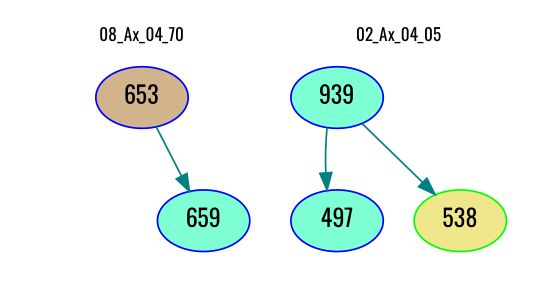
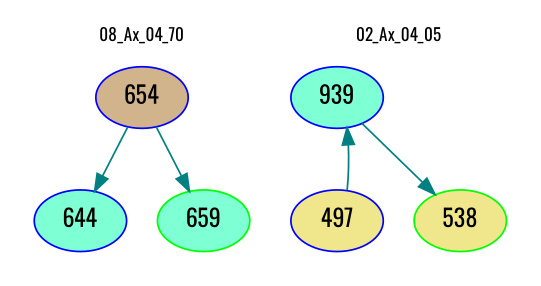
(142, 98) -> (142, 98)
(326, 150) -> (349, 168)
none -> (80, 221)
(204, 221) -> (204, 221)
(337, 221) -> (337, 221)
